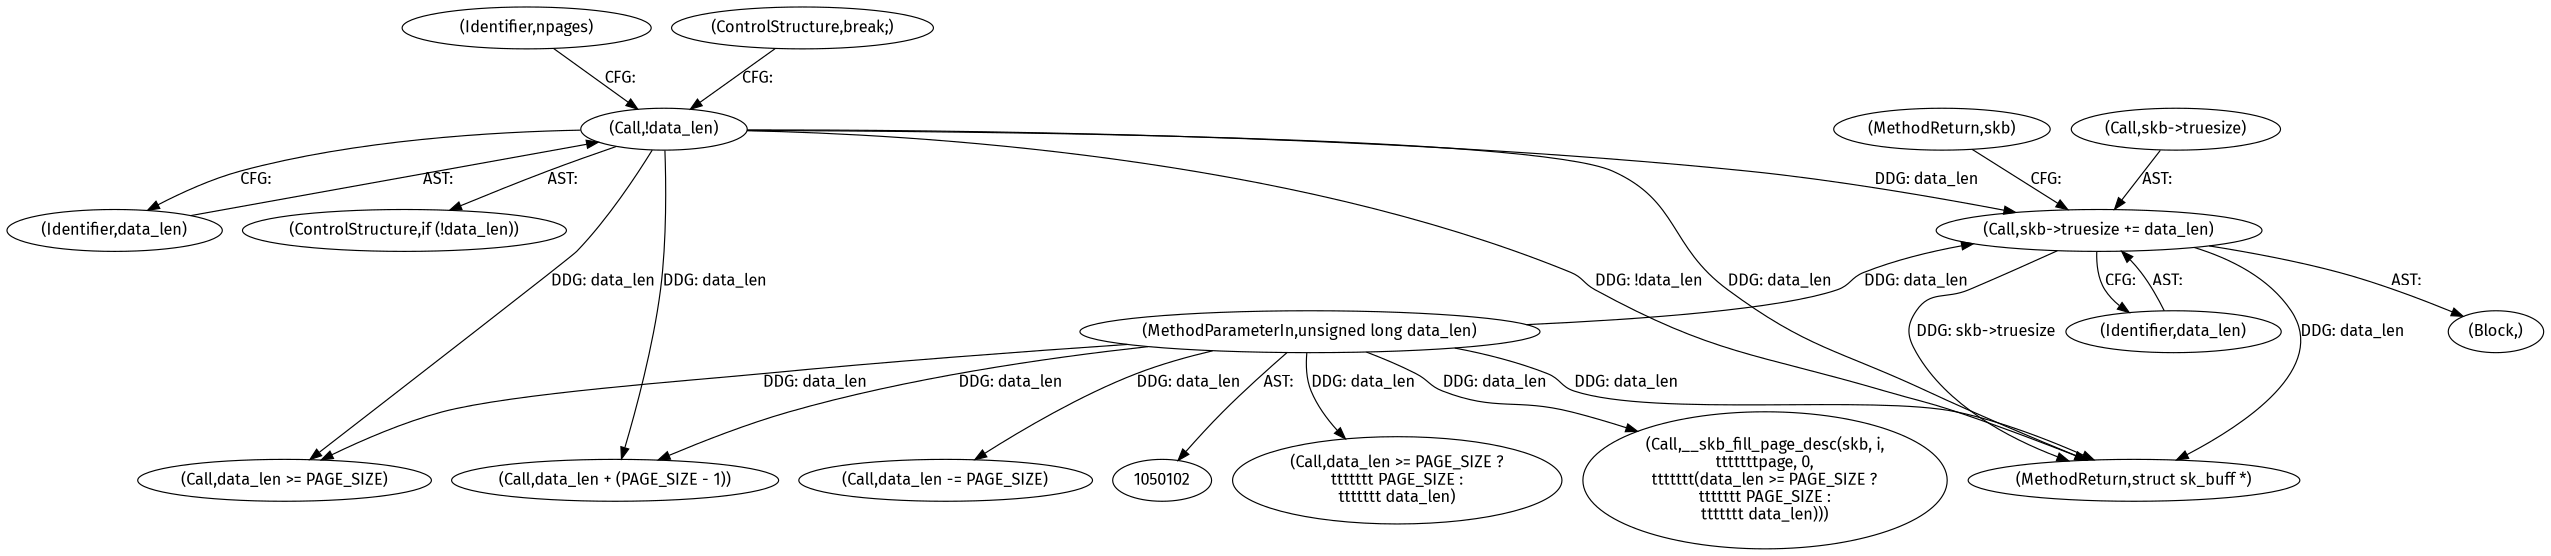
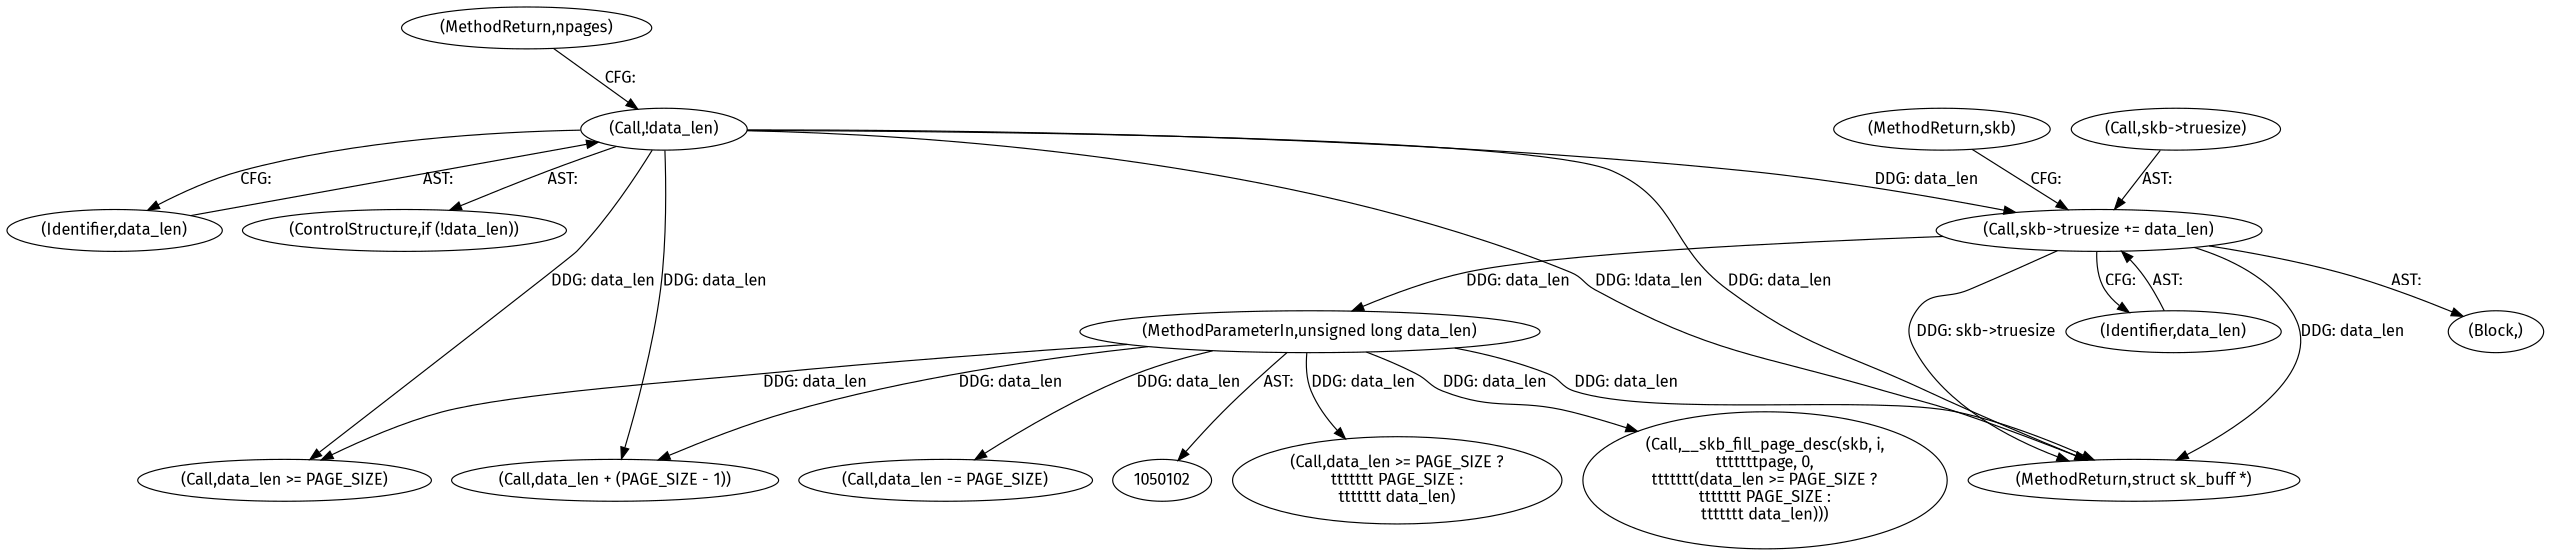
(527, 28) -> (527, 28)
(803, 28) -> none
(1738, 309) -> (1650, 252)
